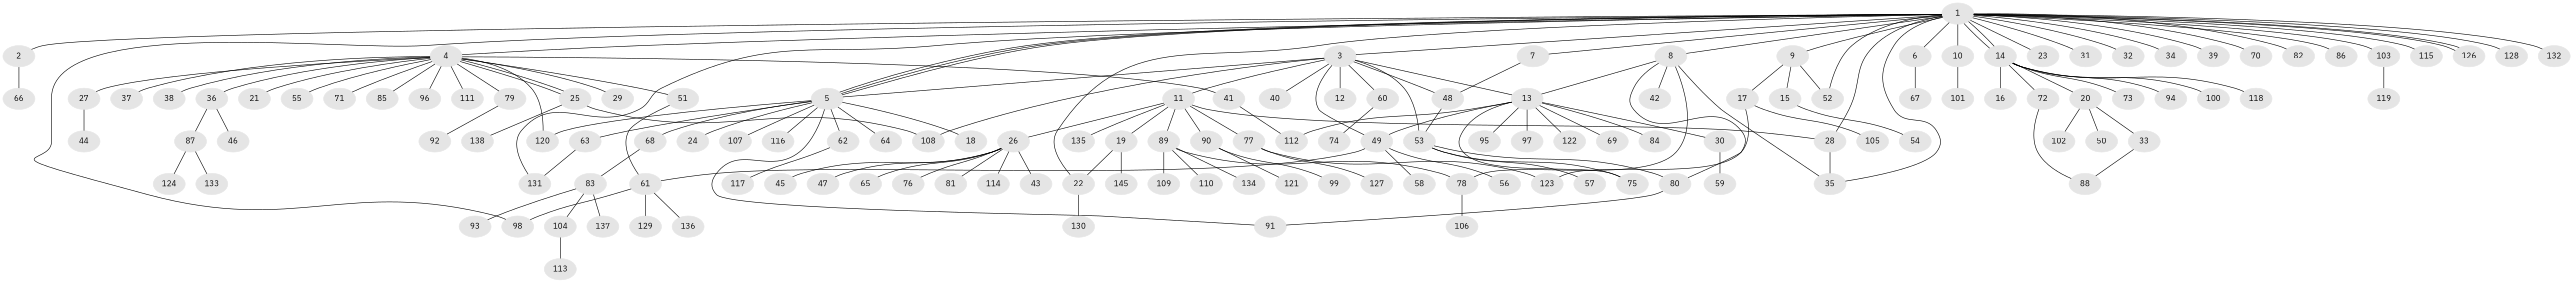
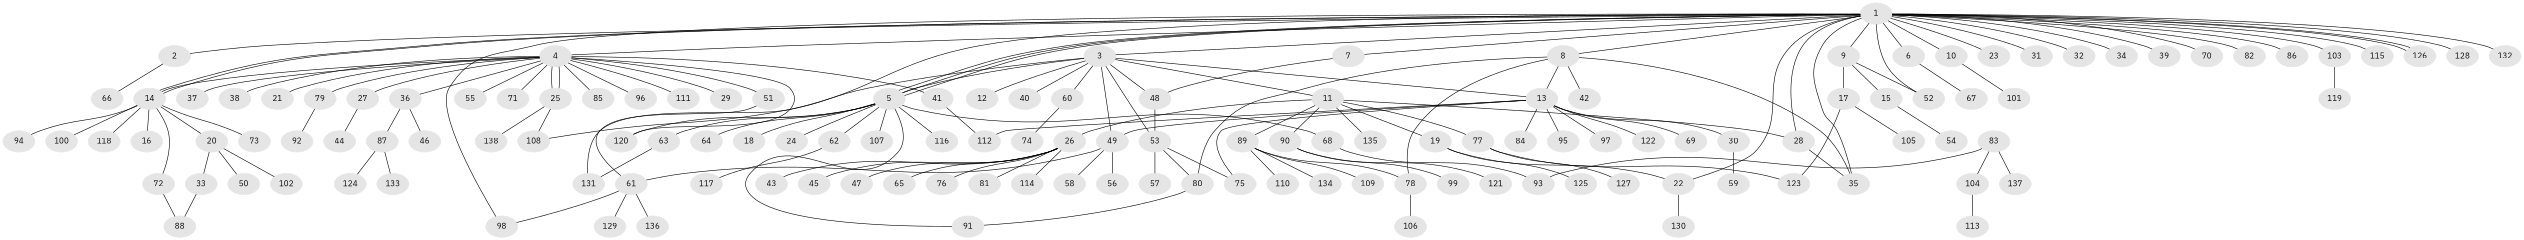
none -> (302, 71)
(620, 163) -> (1447, 163)
(1121, 184) -> (1581, 184)
